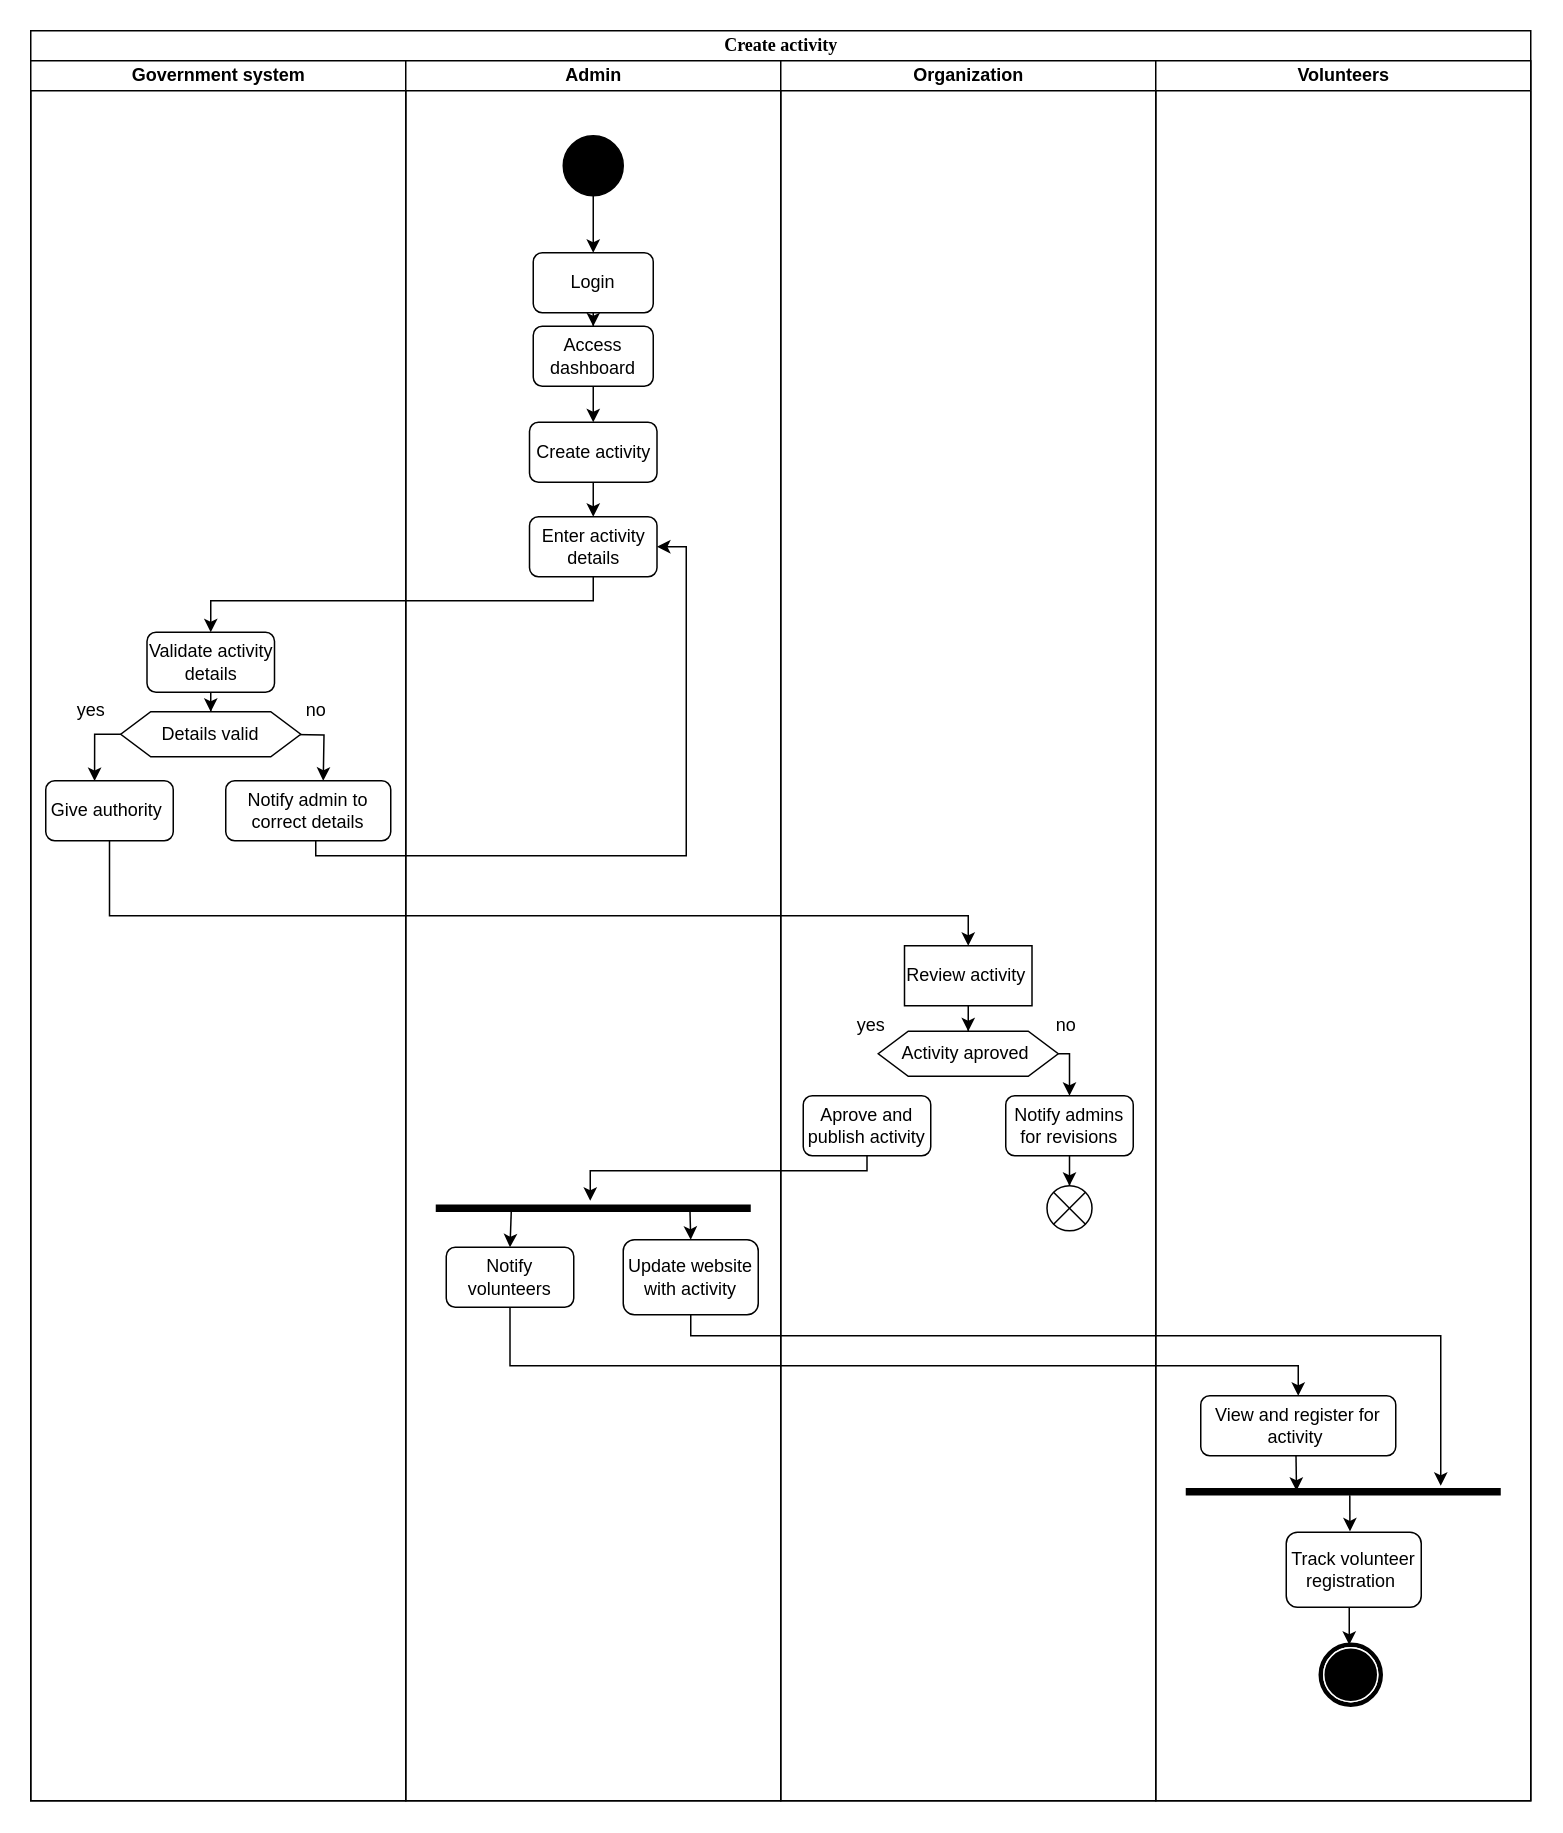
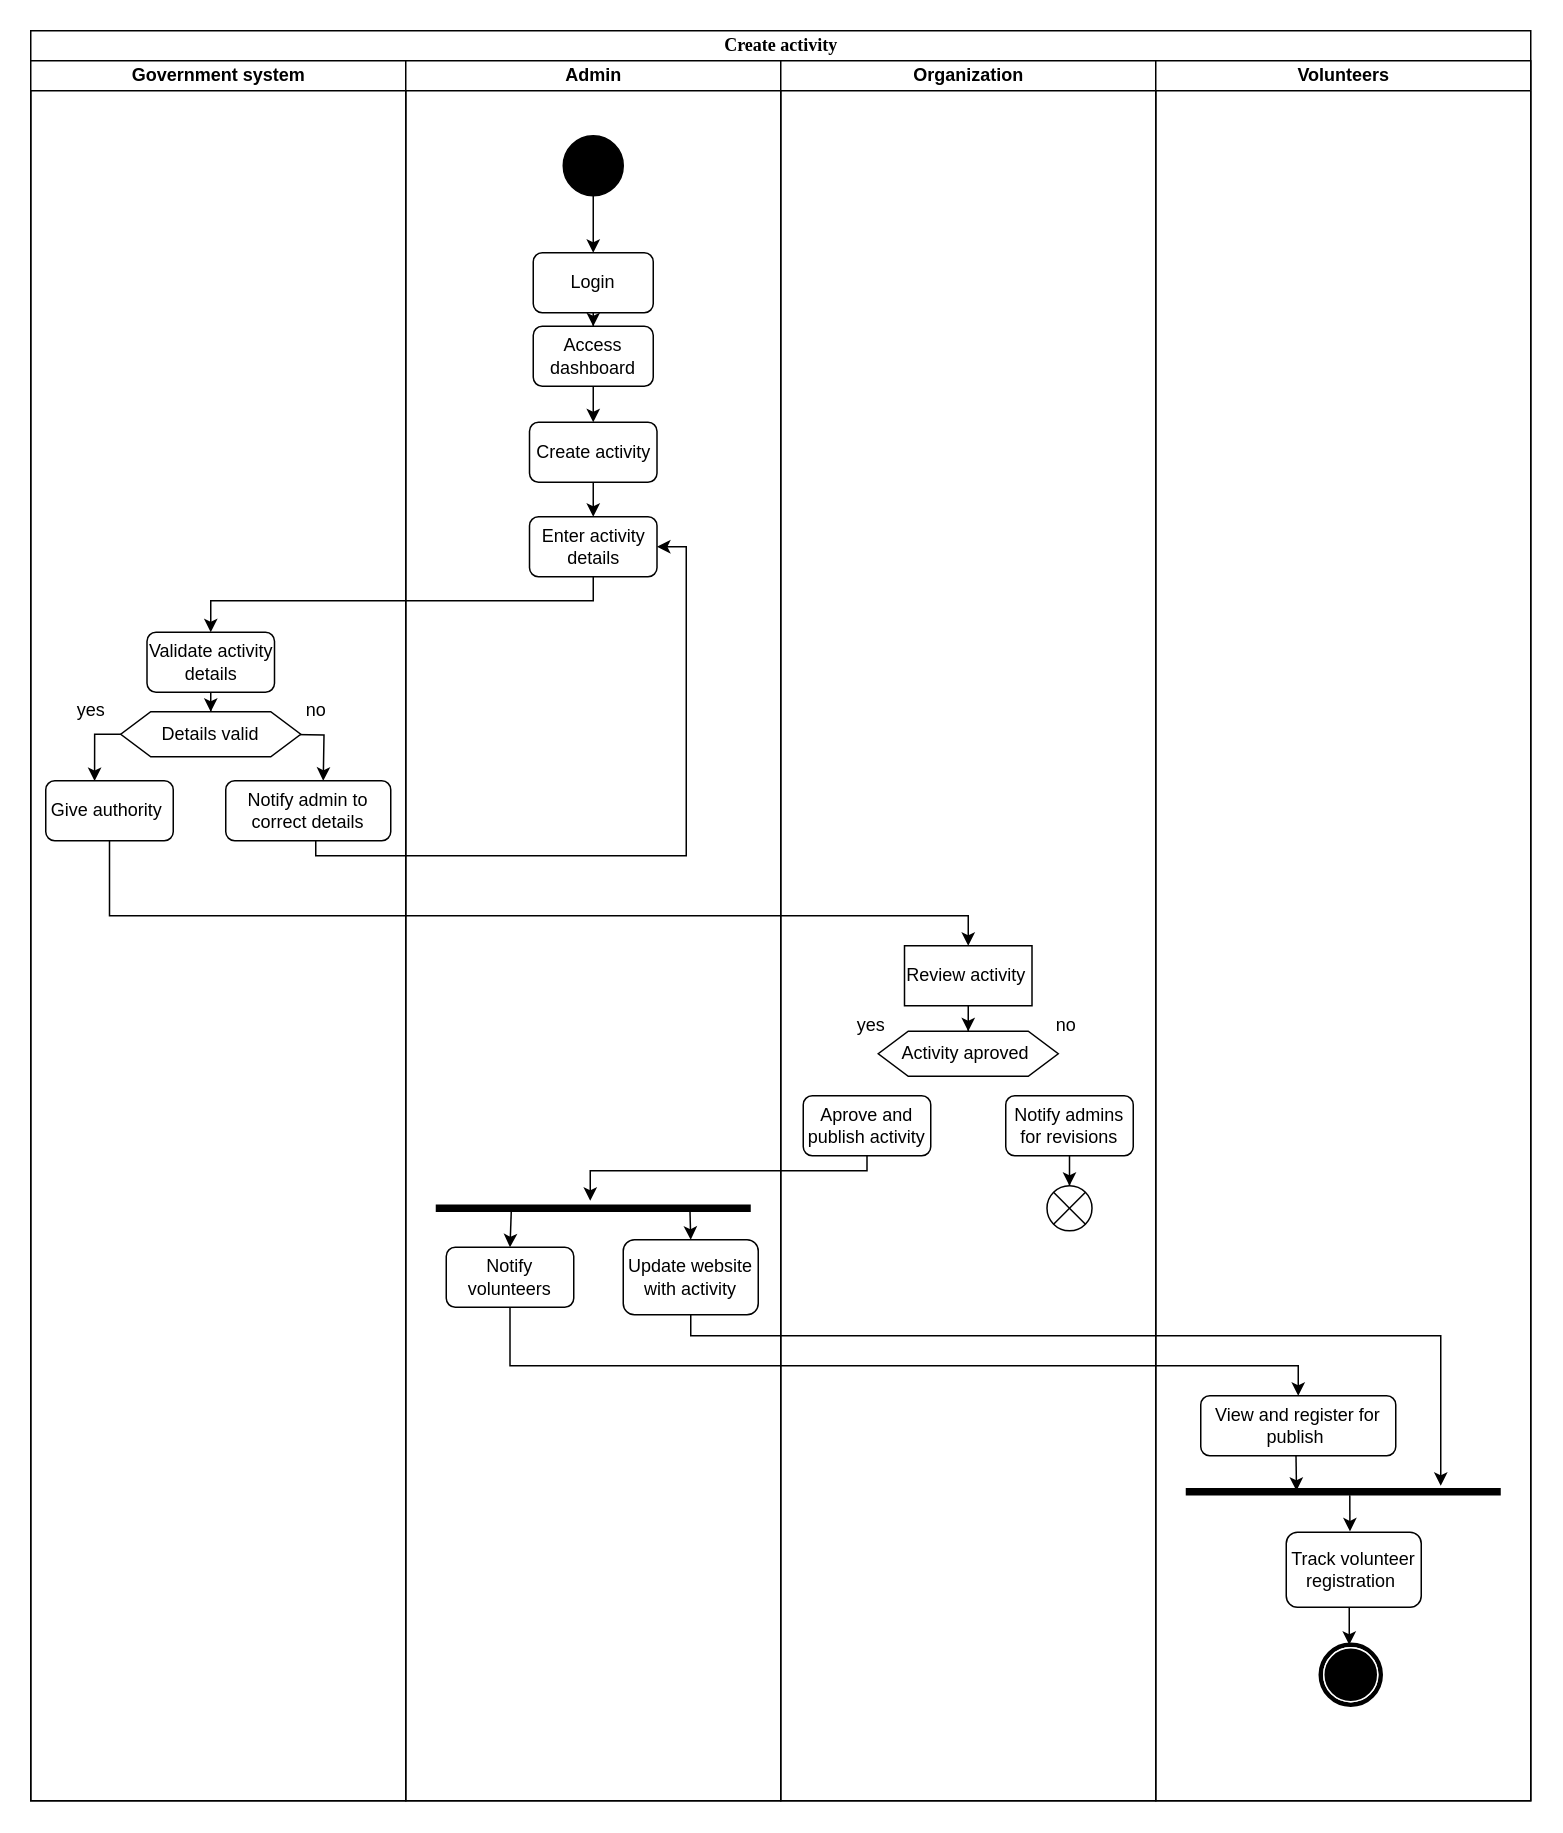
(1070, 1064) -> none
(1298, 1426) -> (1298, 1426)
